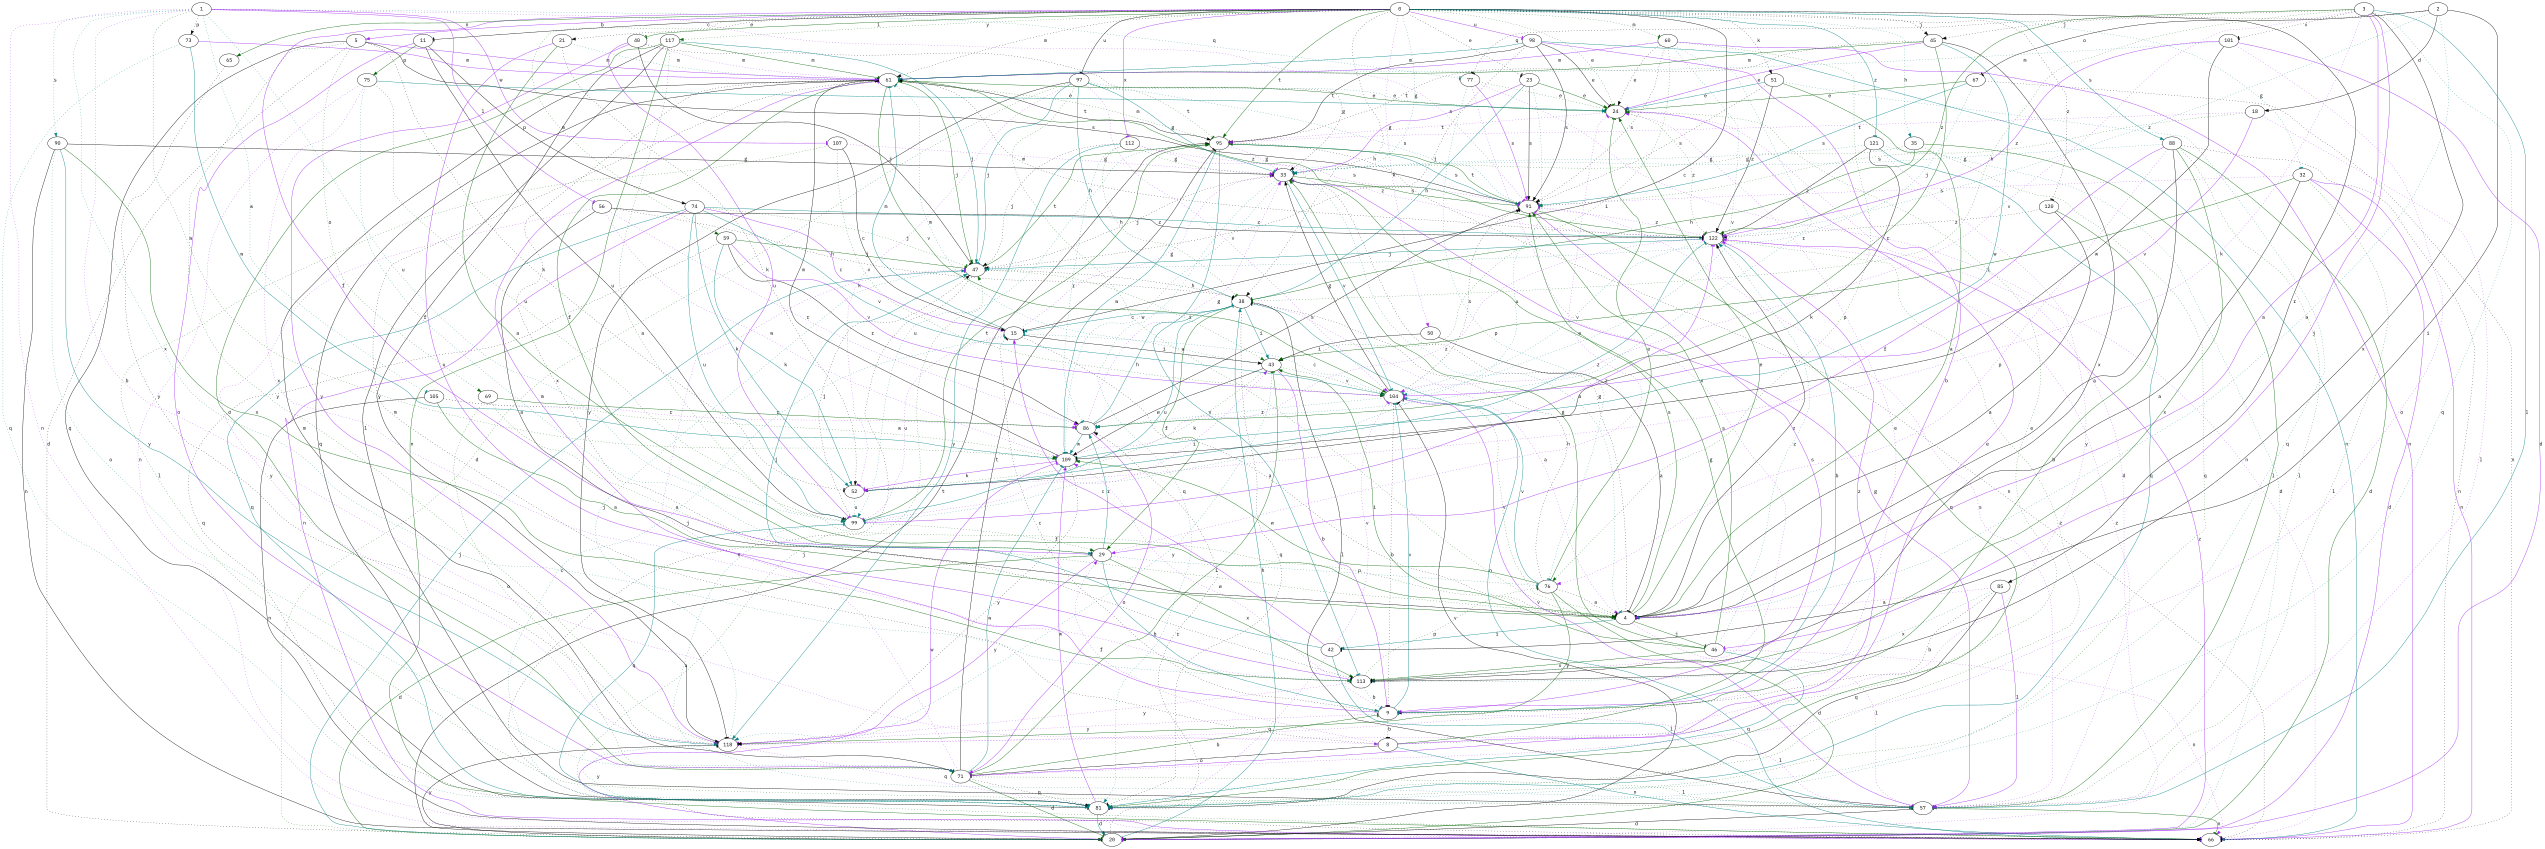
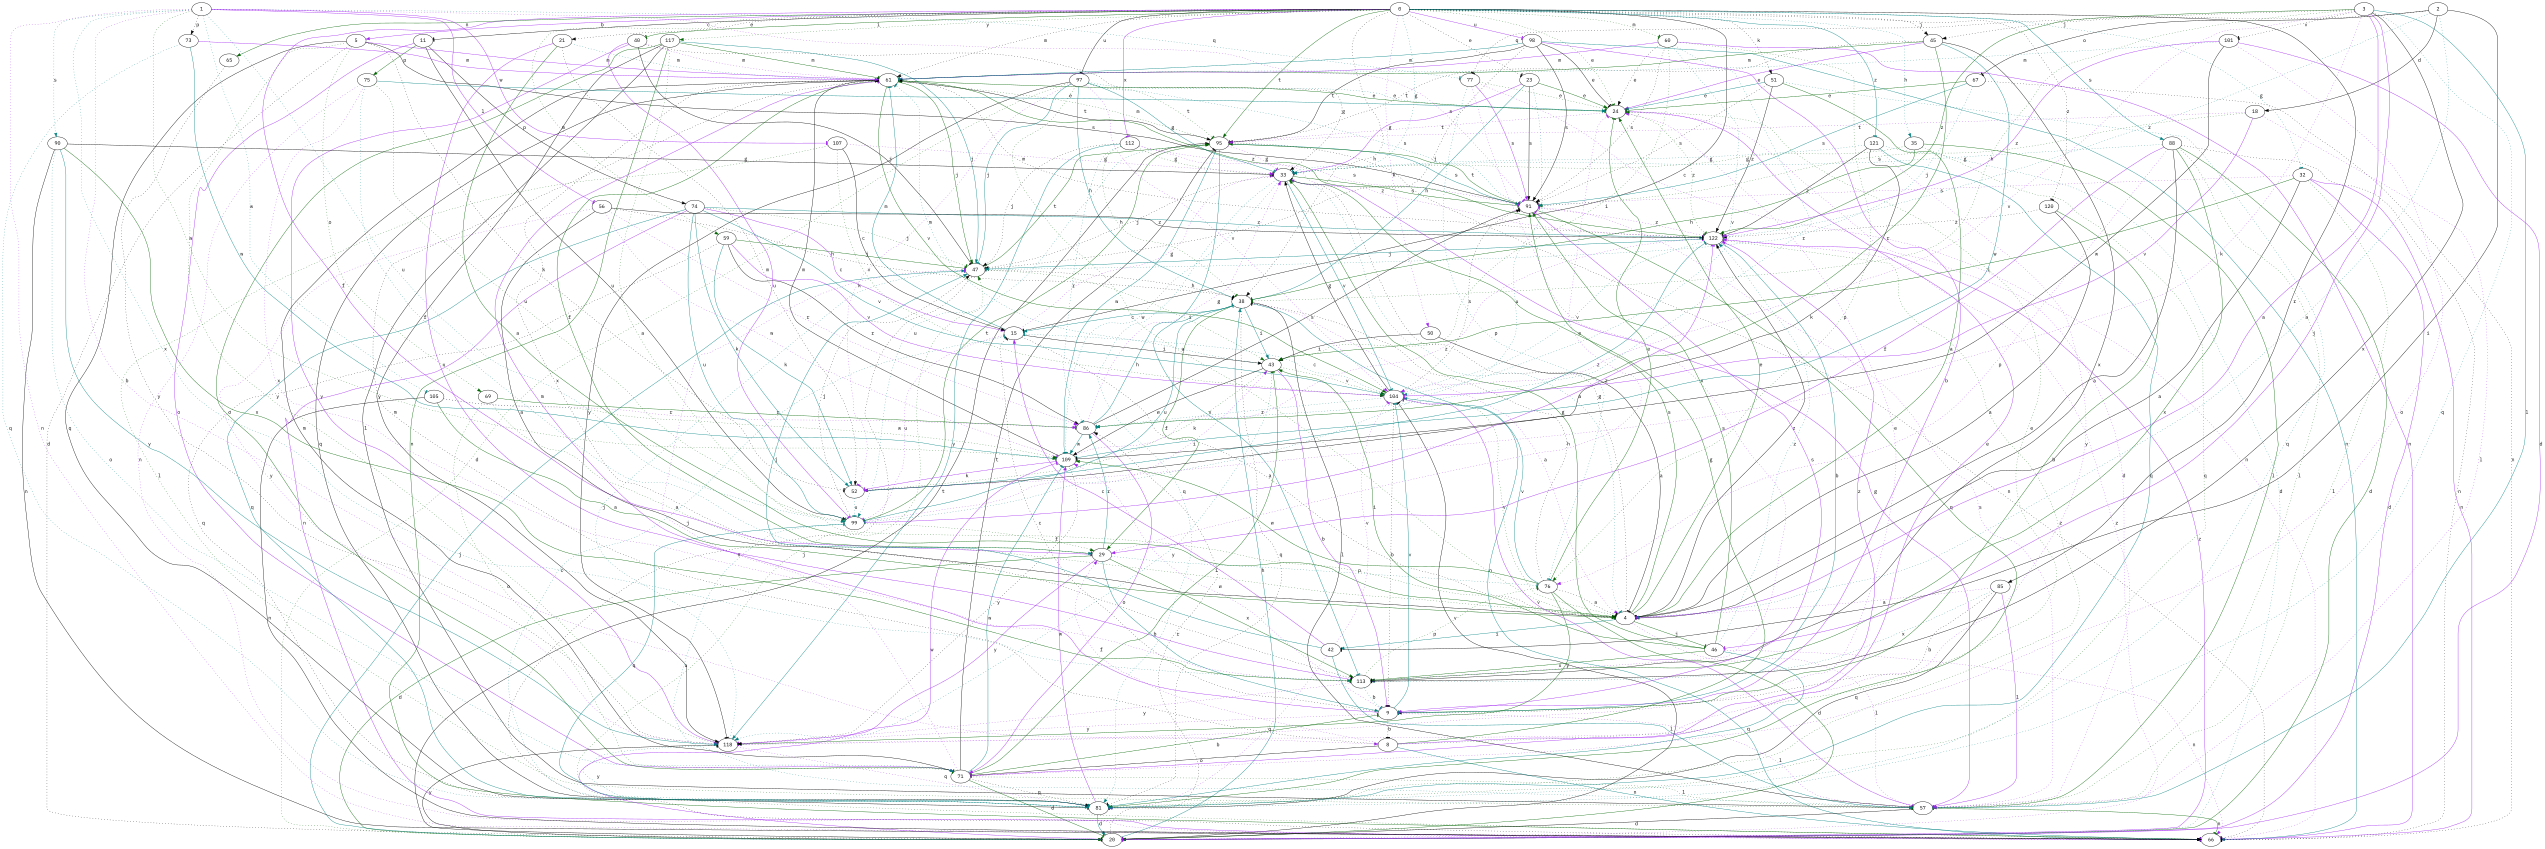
(768, 270) -> (768, 270)
